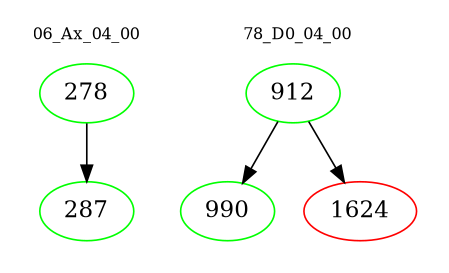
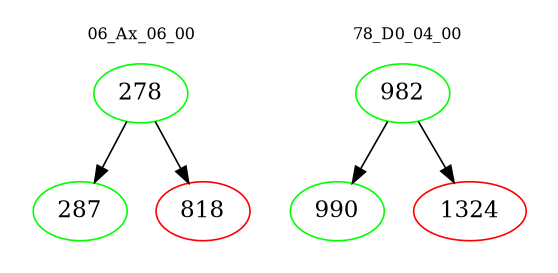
(87, 35) -> (142, 35)
(293, 93) -> (403, 93)
none -> (203, 211)
(360, 211) -> (470, 211)
